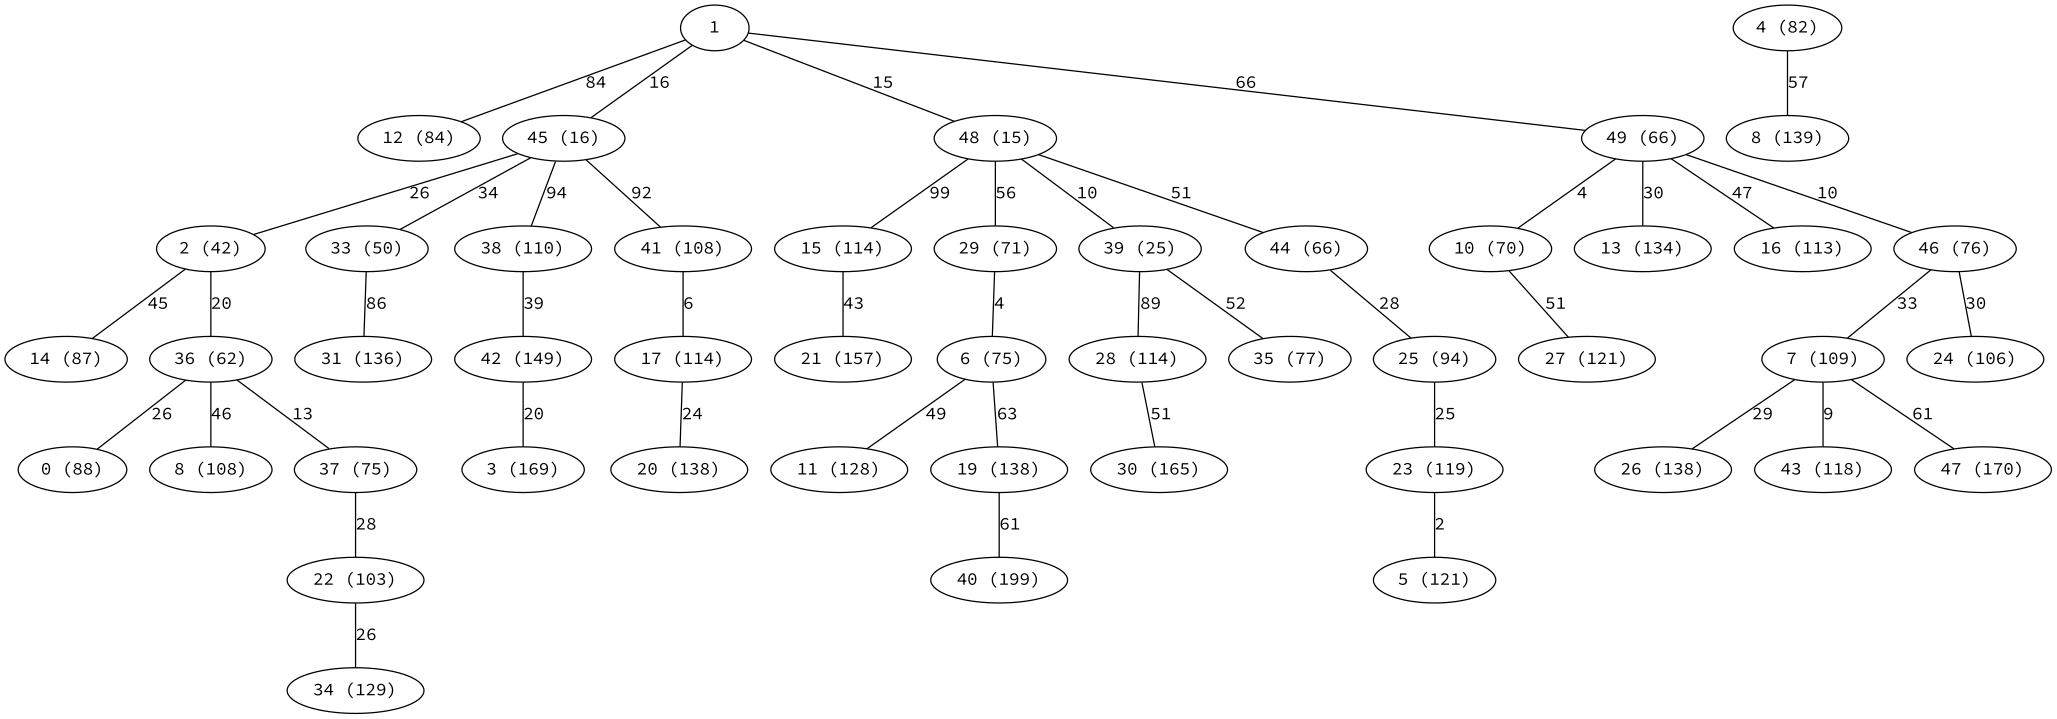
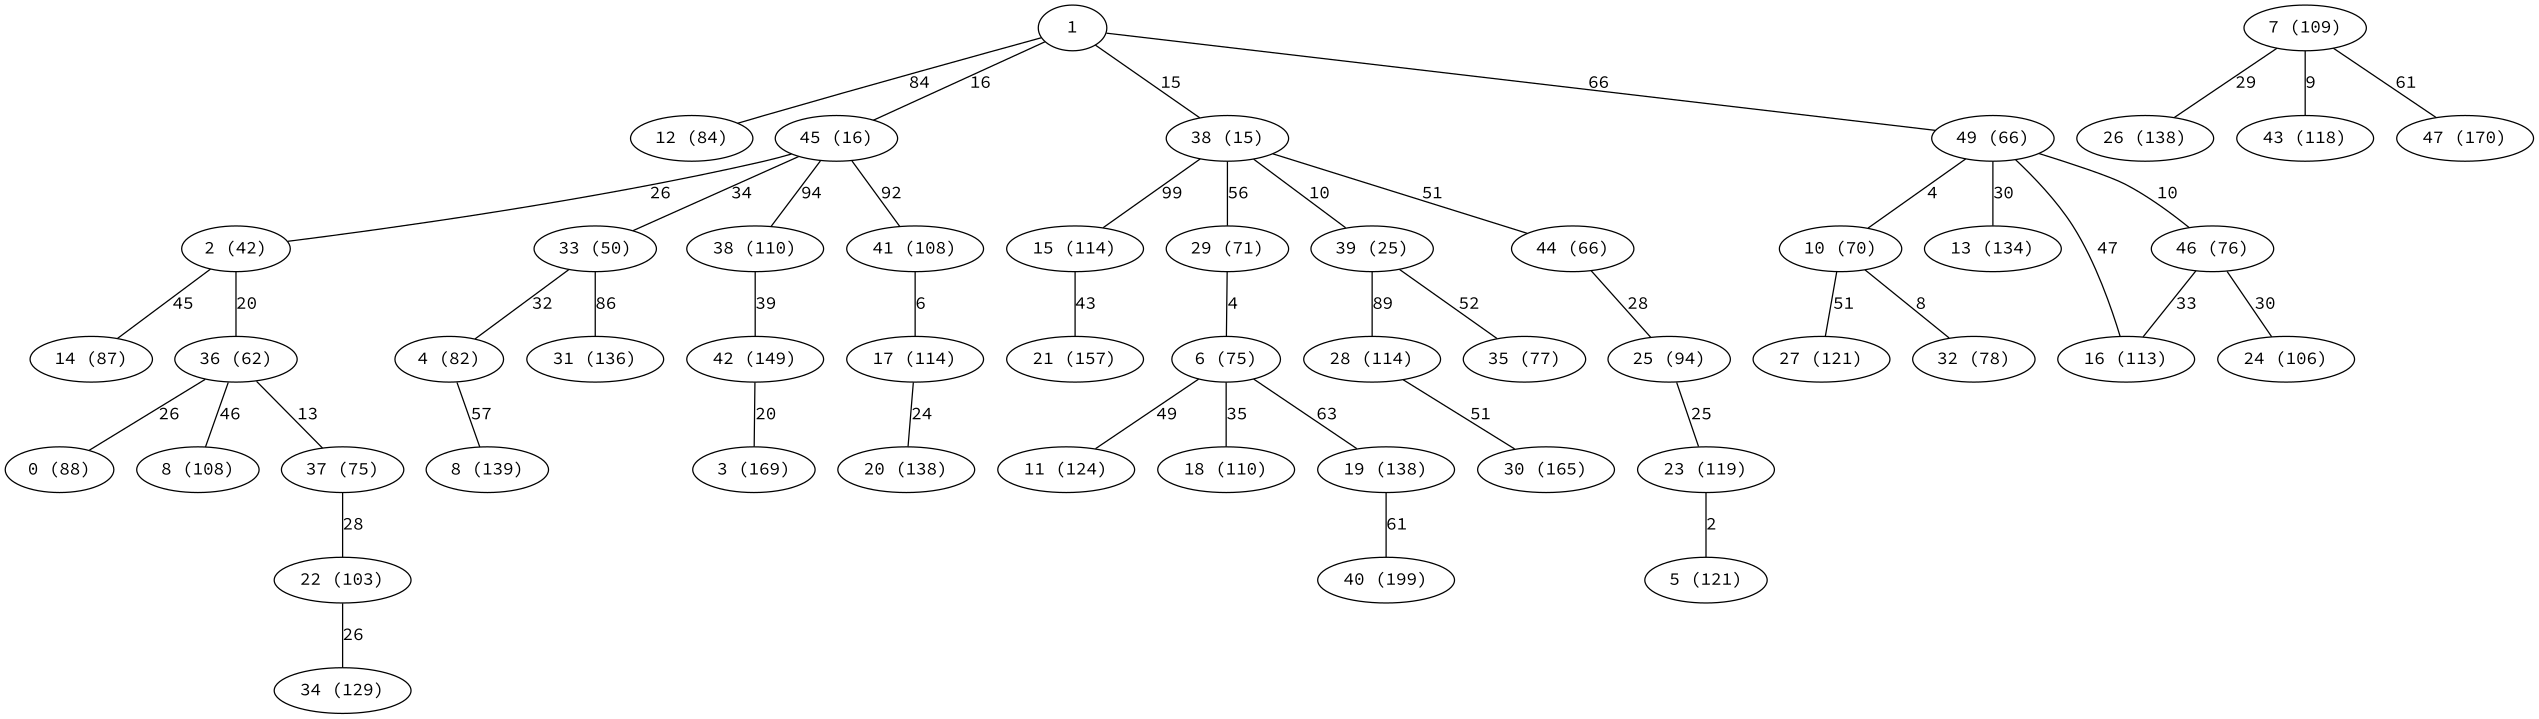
(995, 138) -> (1227, 138)
none -> (522, 304)
(1889, 304) -> (2169, 304)
none -> (1974, 359)
(839, 470) -> (1066, 470)
none -> (1226, 470)
